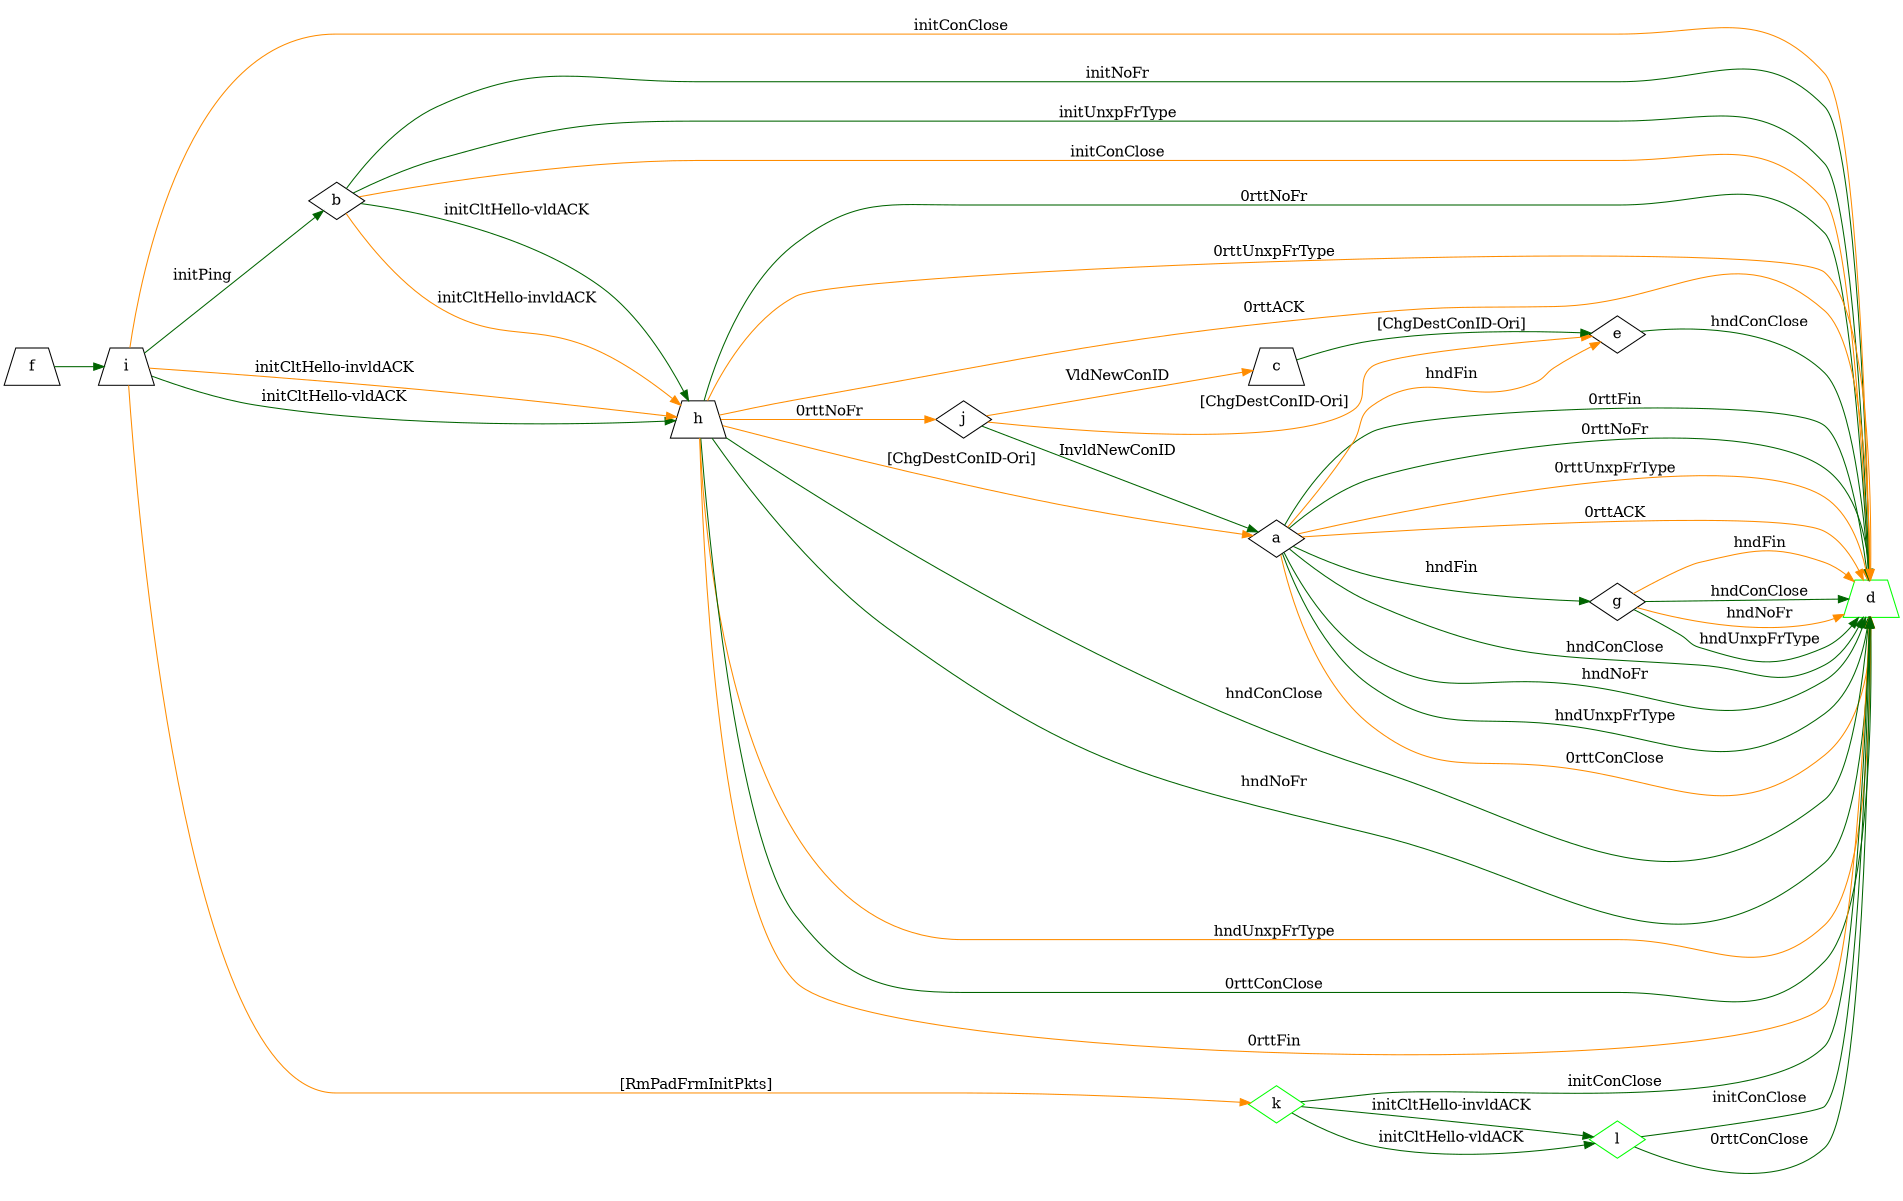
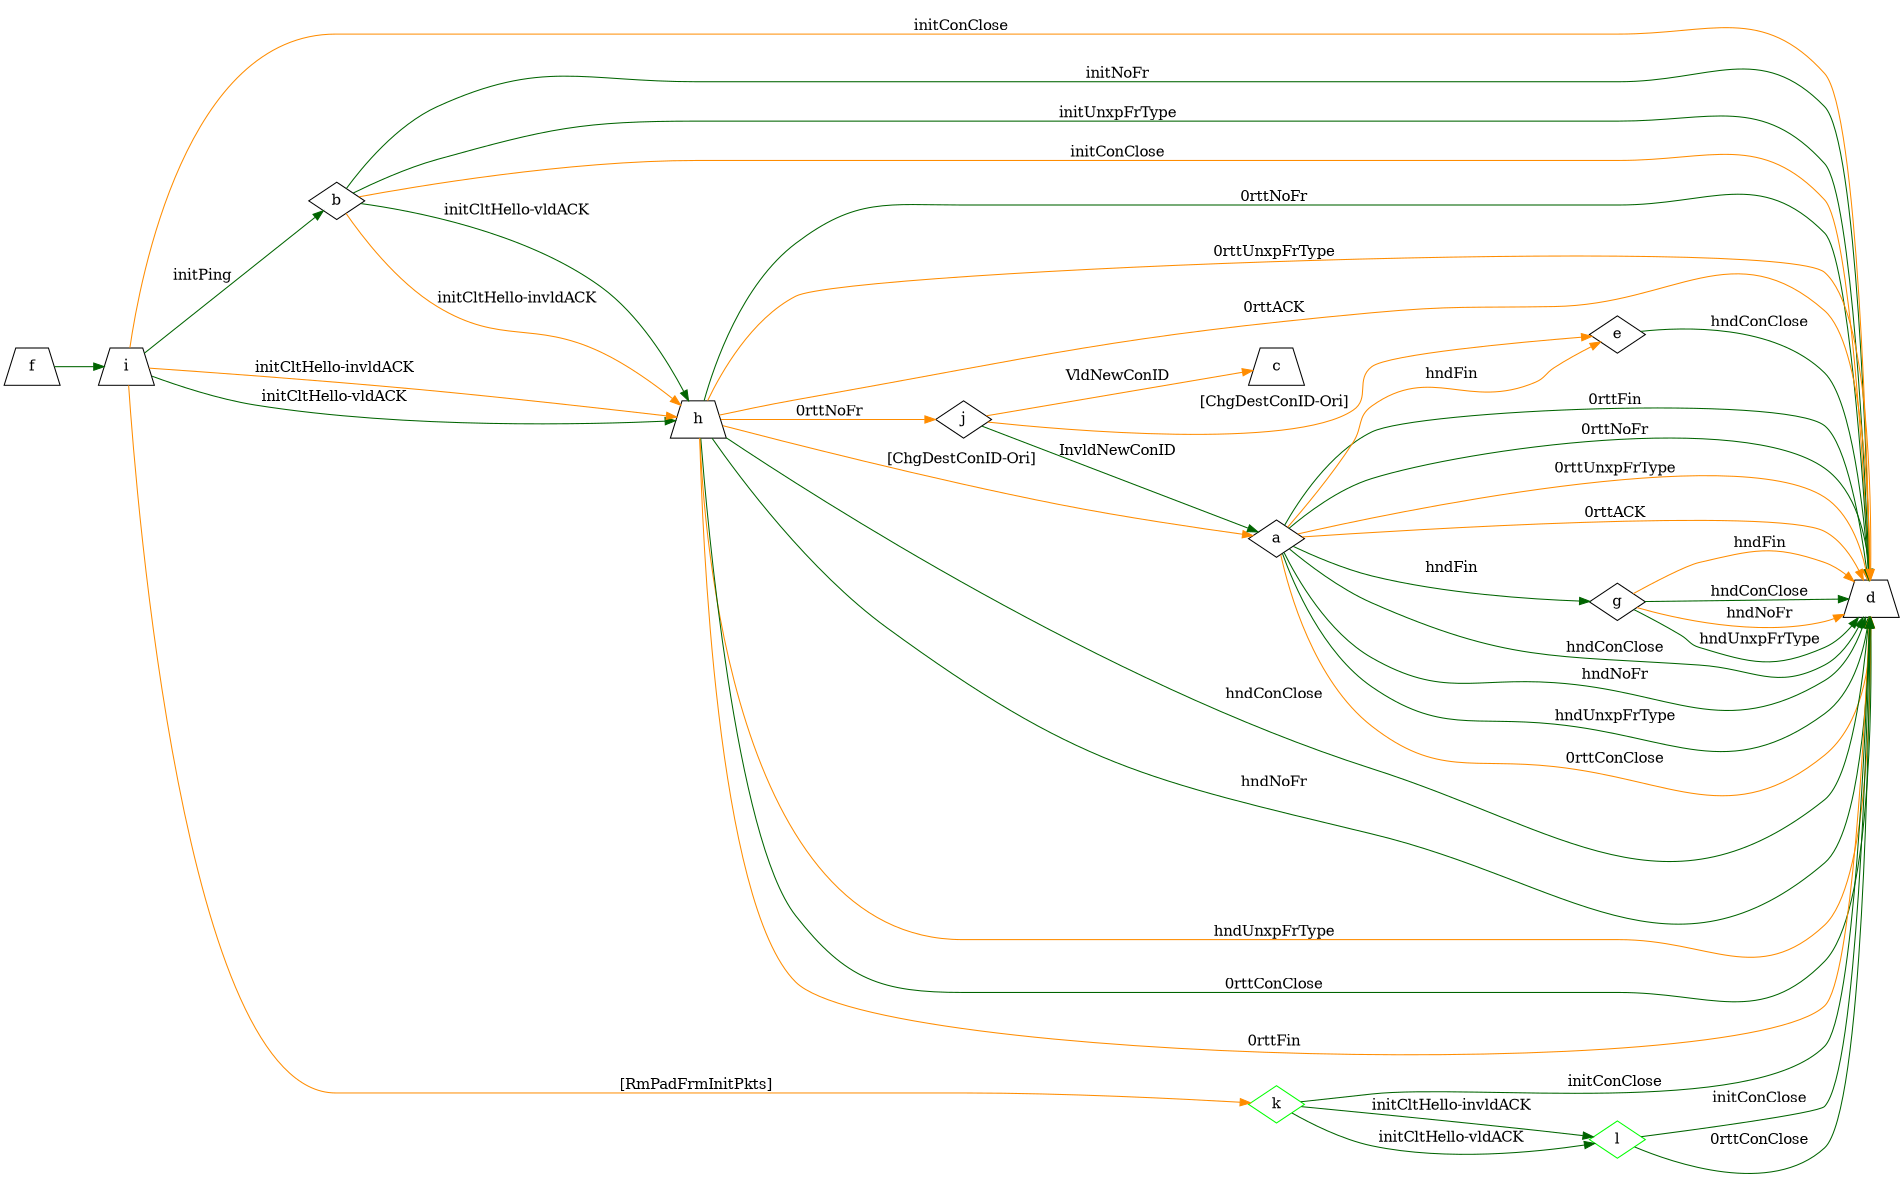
(1437, 334) -> none
(1871, 599) -> (1871, 599)
